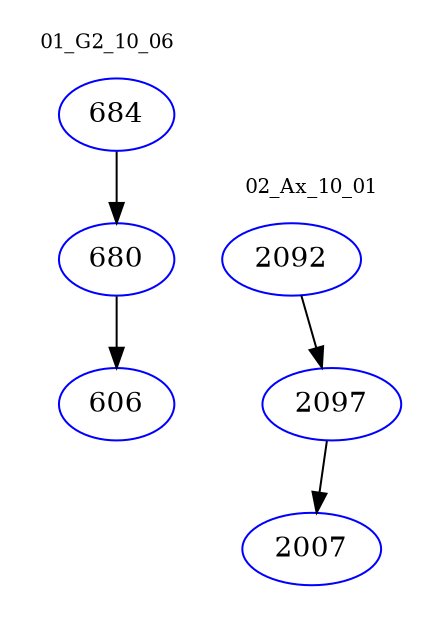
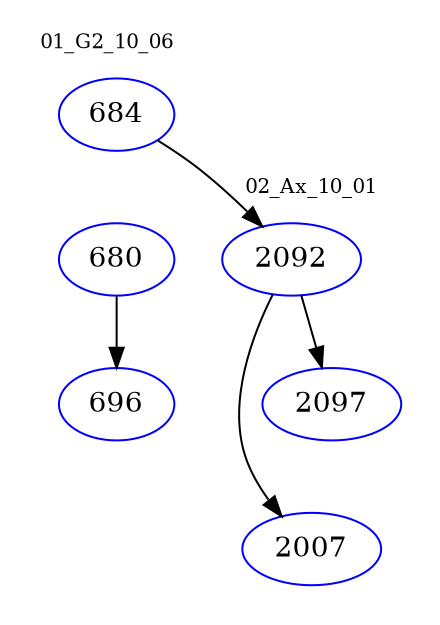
(117, 177) -> (220, 186)
(117, 404) -> (117, 404)
(323, 467) -> (240, 398)
